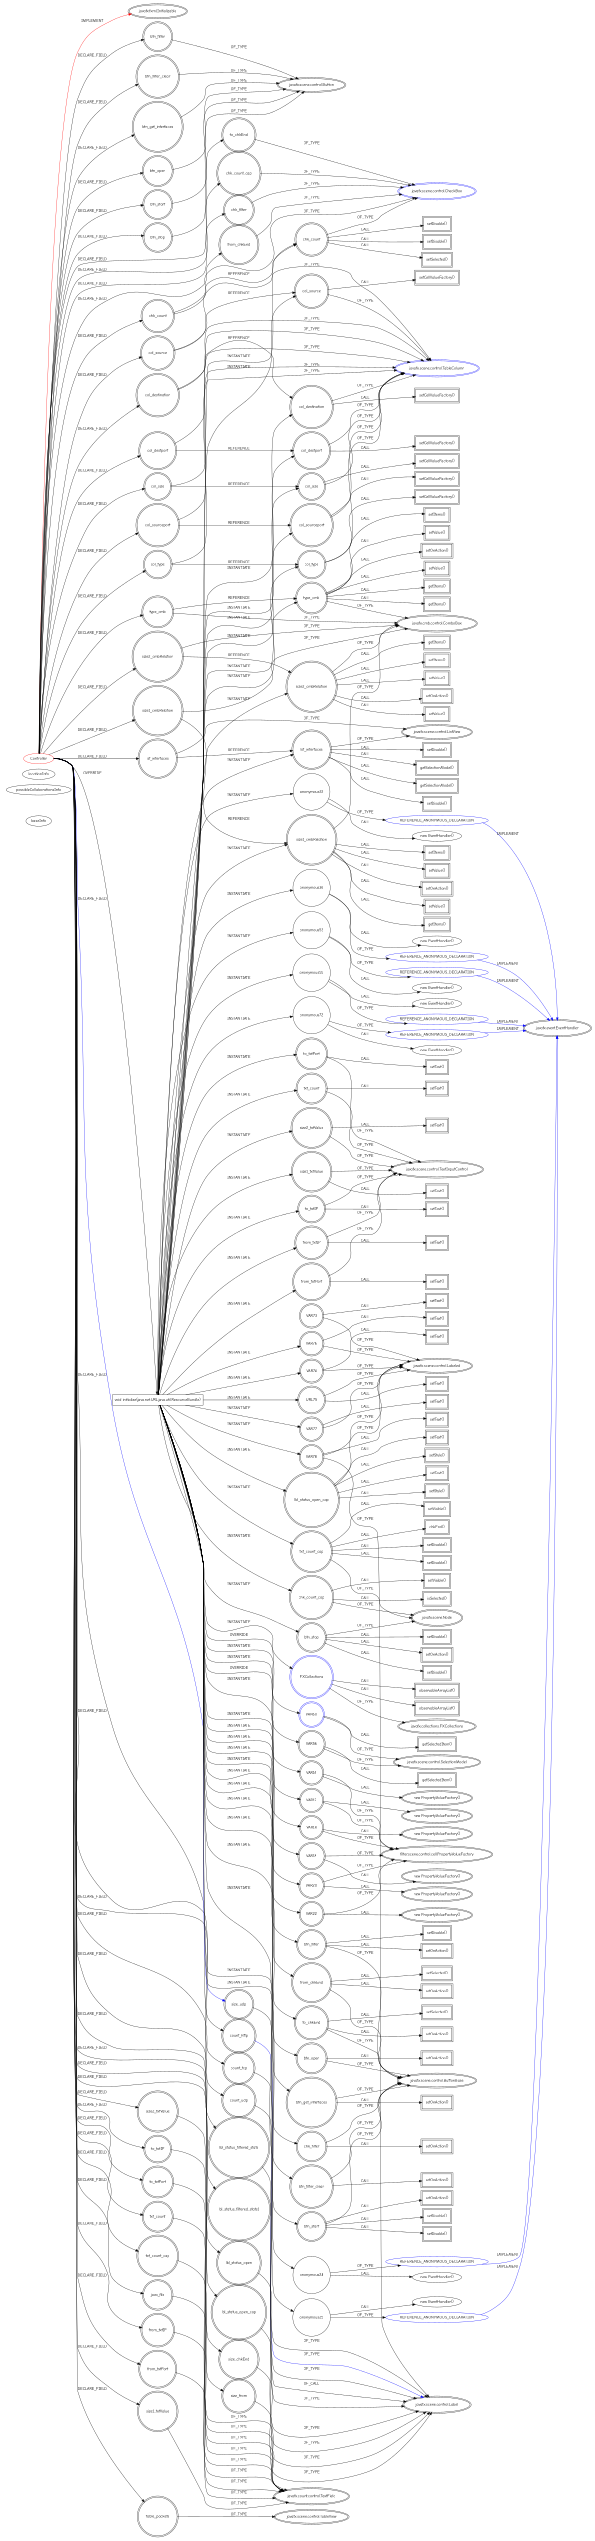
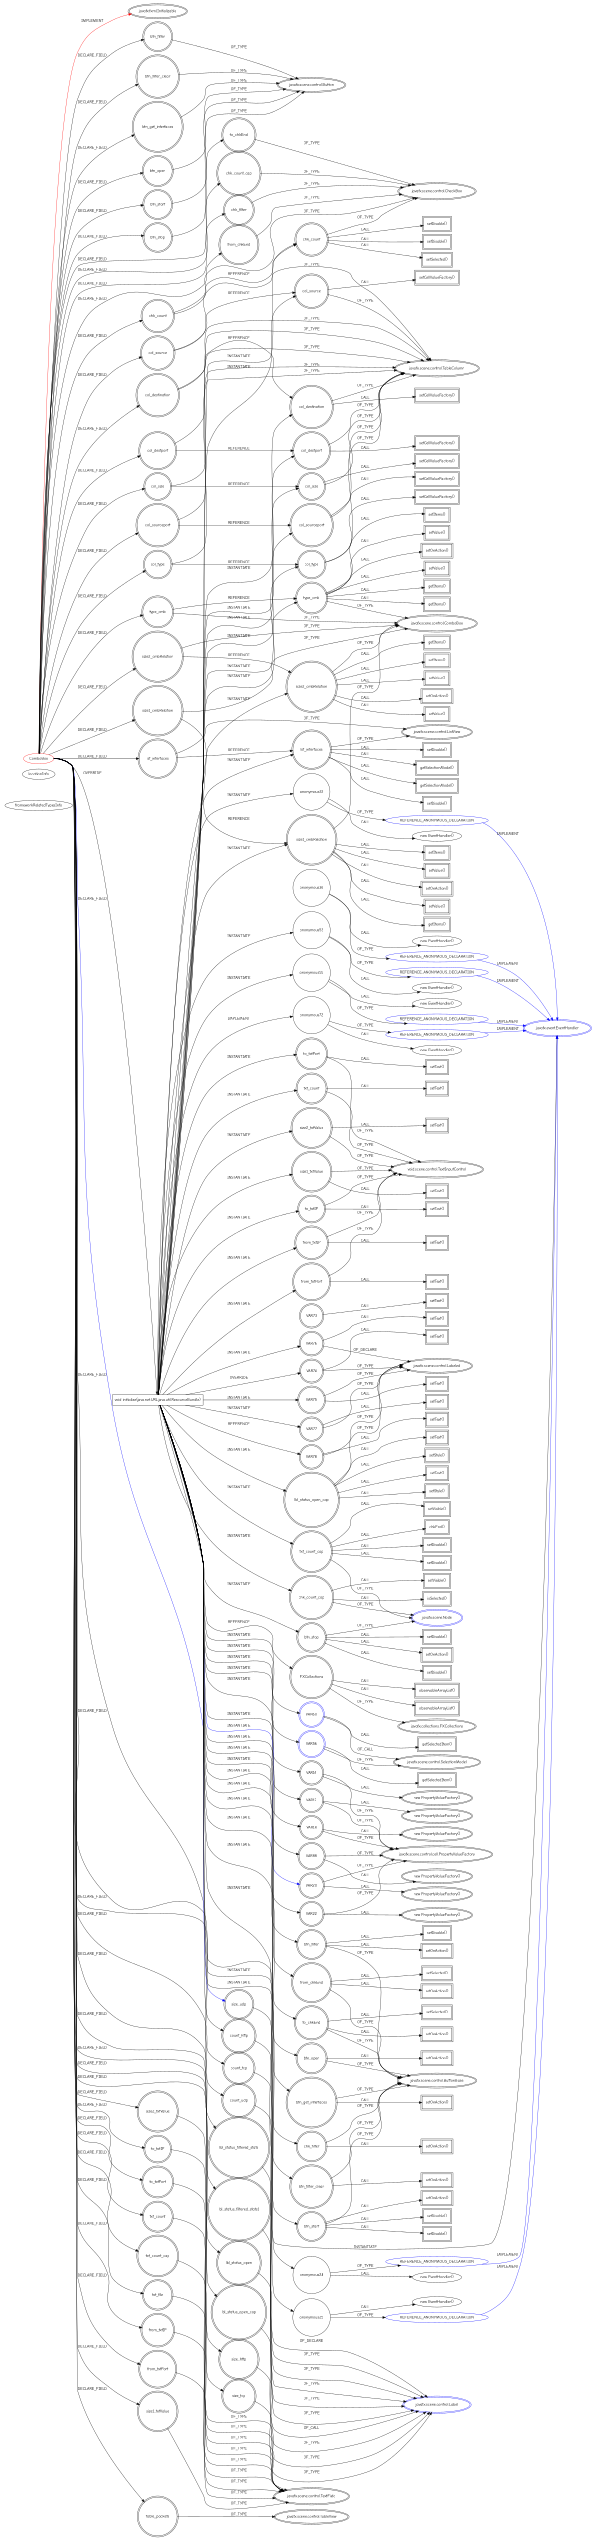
(437, 191) -> (437, 191)
(437, 368) -> (437, 368)
(437, 623) -> (437, 623)
(39, 759) -> (39, 759)
(39, 790) -> none
none -> (39, 805)
(39, 821) -> none
(195, 977) -> (503, 2201)
(239, 1019) -> (239, 1019)
(557, 1028) -> (557, 1028)
(437, 1169) -> (437, 1169)
(364, 1346) -> none
(365, 1350) -> (365, 1350)
(239, 1378) -> (239, 1378)
(312, 1400) -> (312, 1400)
(239, 1424) -> (239, 1424)
(437, 1618) -> (437, 1618)
(239, 1622) -> (239, 1622)
(239, 1635) -> (239, 1635)
(239, 1668) -> (239, 1668)
(312, 1677) -> (312, 1677)
(213, 1730) -> (213, 1730)
(312, 1744) -> (312, 1744)
(365, 1749) -> (365, 1749)
(437, 1854) -> (437, 1854)
(312, 1856) -> (312, 1856)
(381, 1941) -> (275, 2415)
(158, 2295) -> (158, 2295)
(312, 2341) -> (312, 2341)
(274, 2355) -> (274, 2355)
(239, 2359) -> (239, 2359)
(312, 2384) -> (312, 2384)
(239, 2396) -> (239, 2396)
(437, 2405) -> (437, 2405)
(312, 2428) -> (312, 2428)
(312, 2496) -> (312, 2496)
